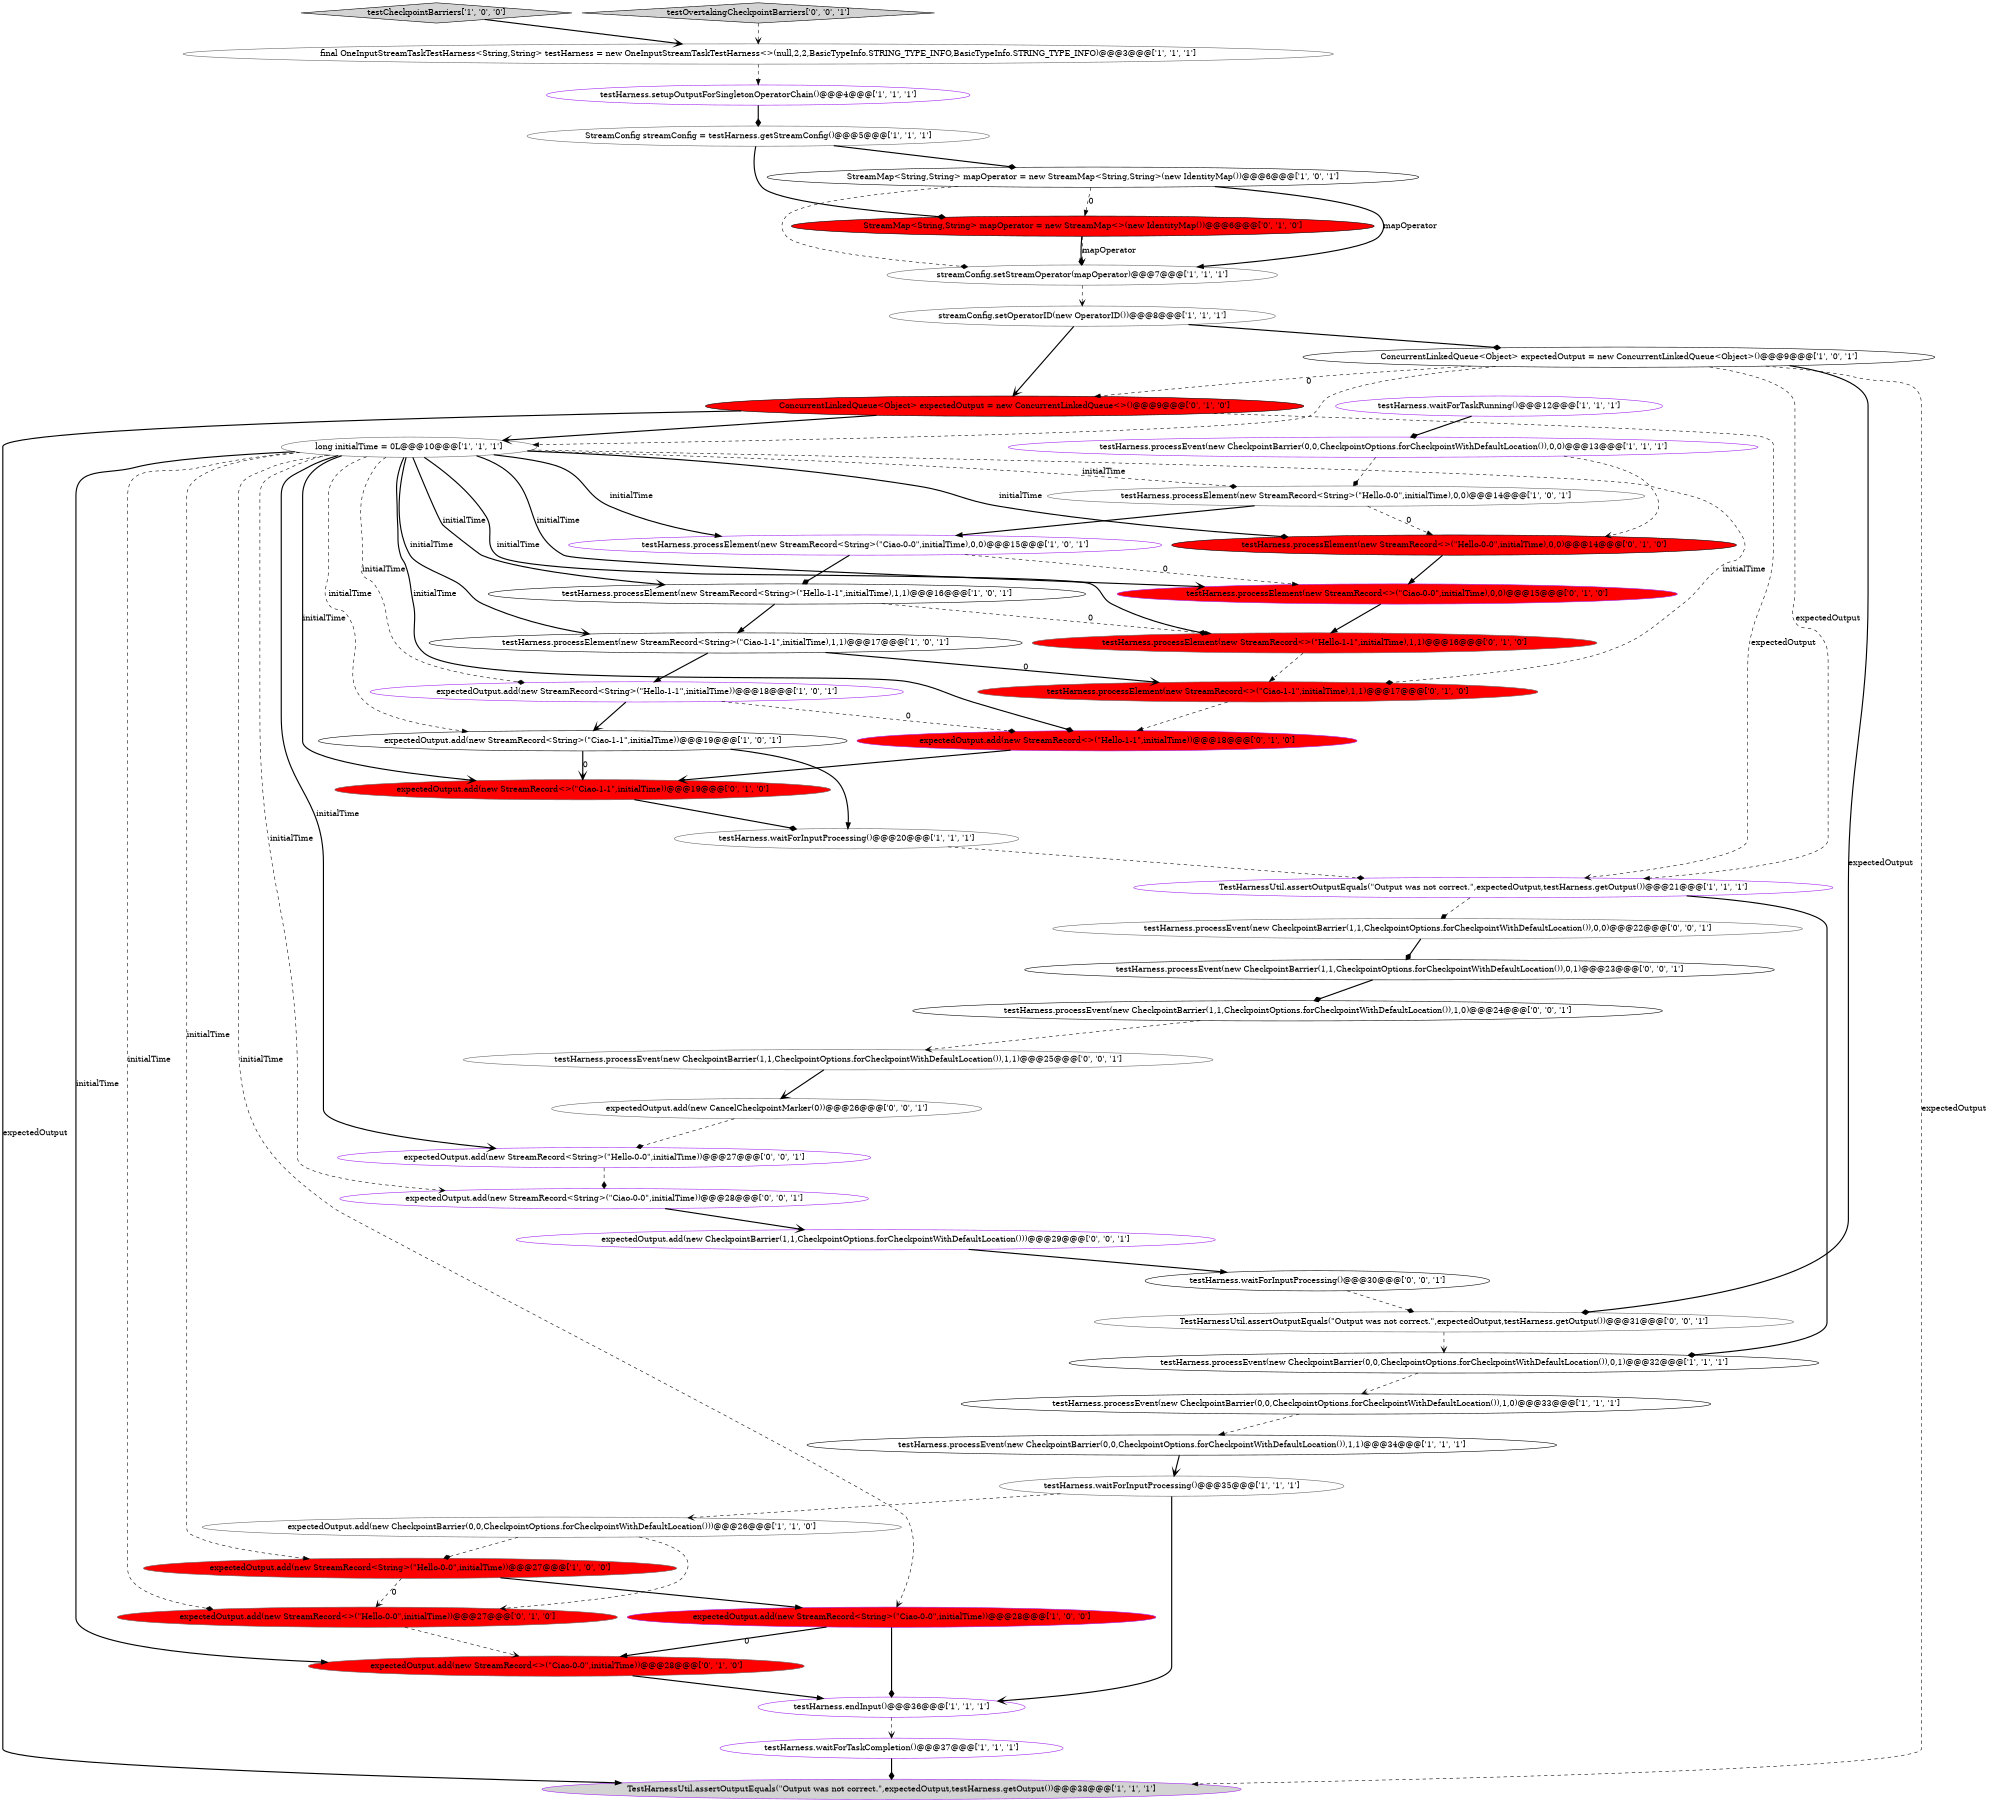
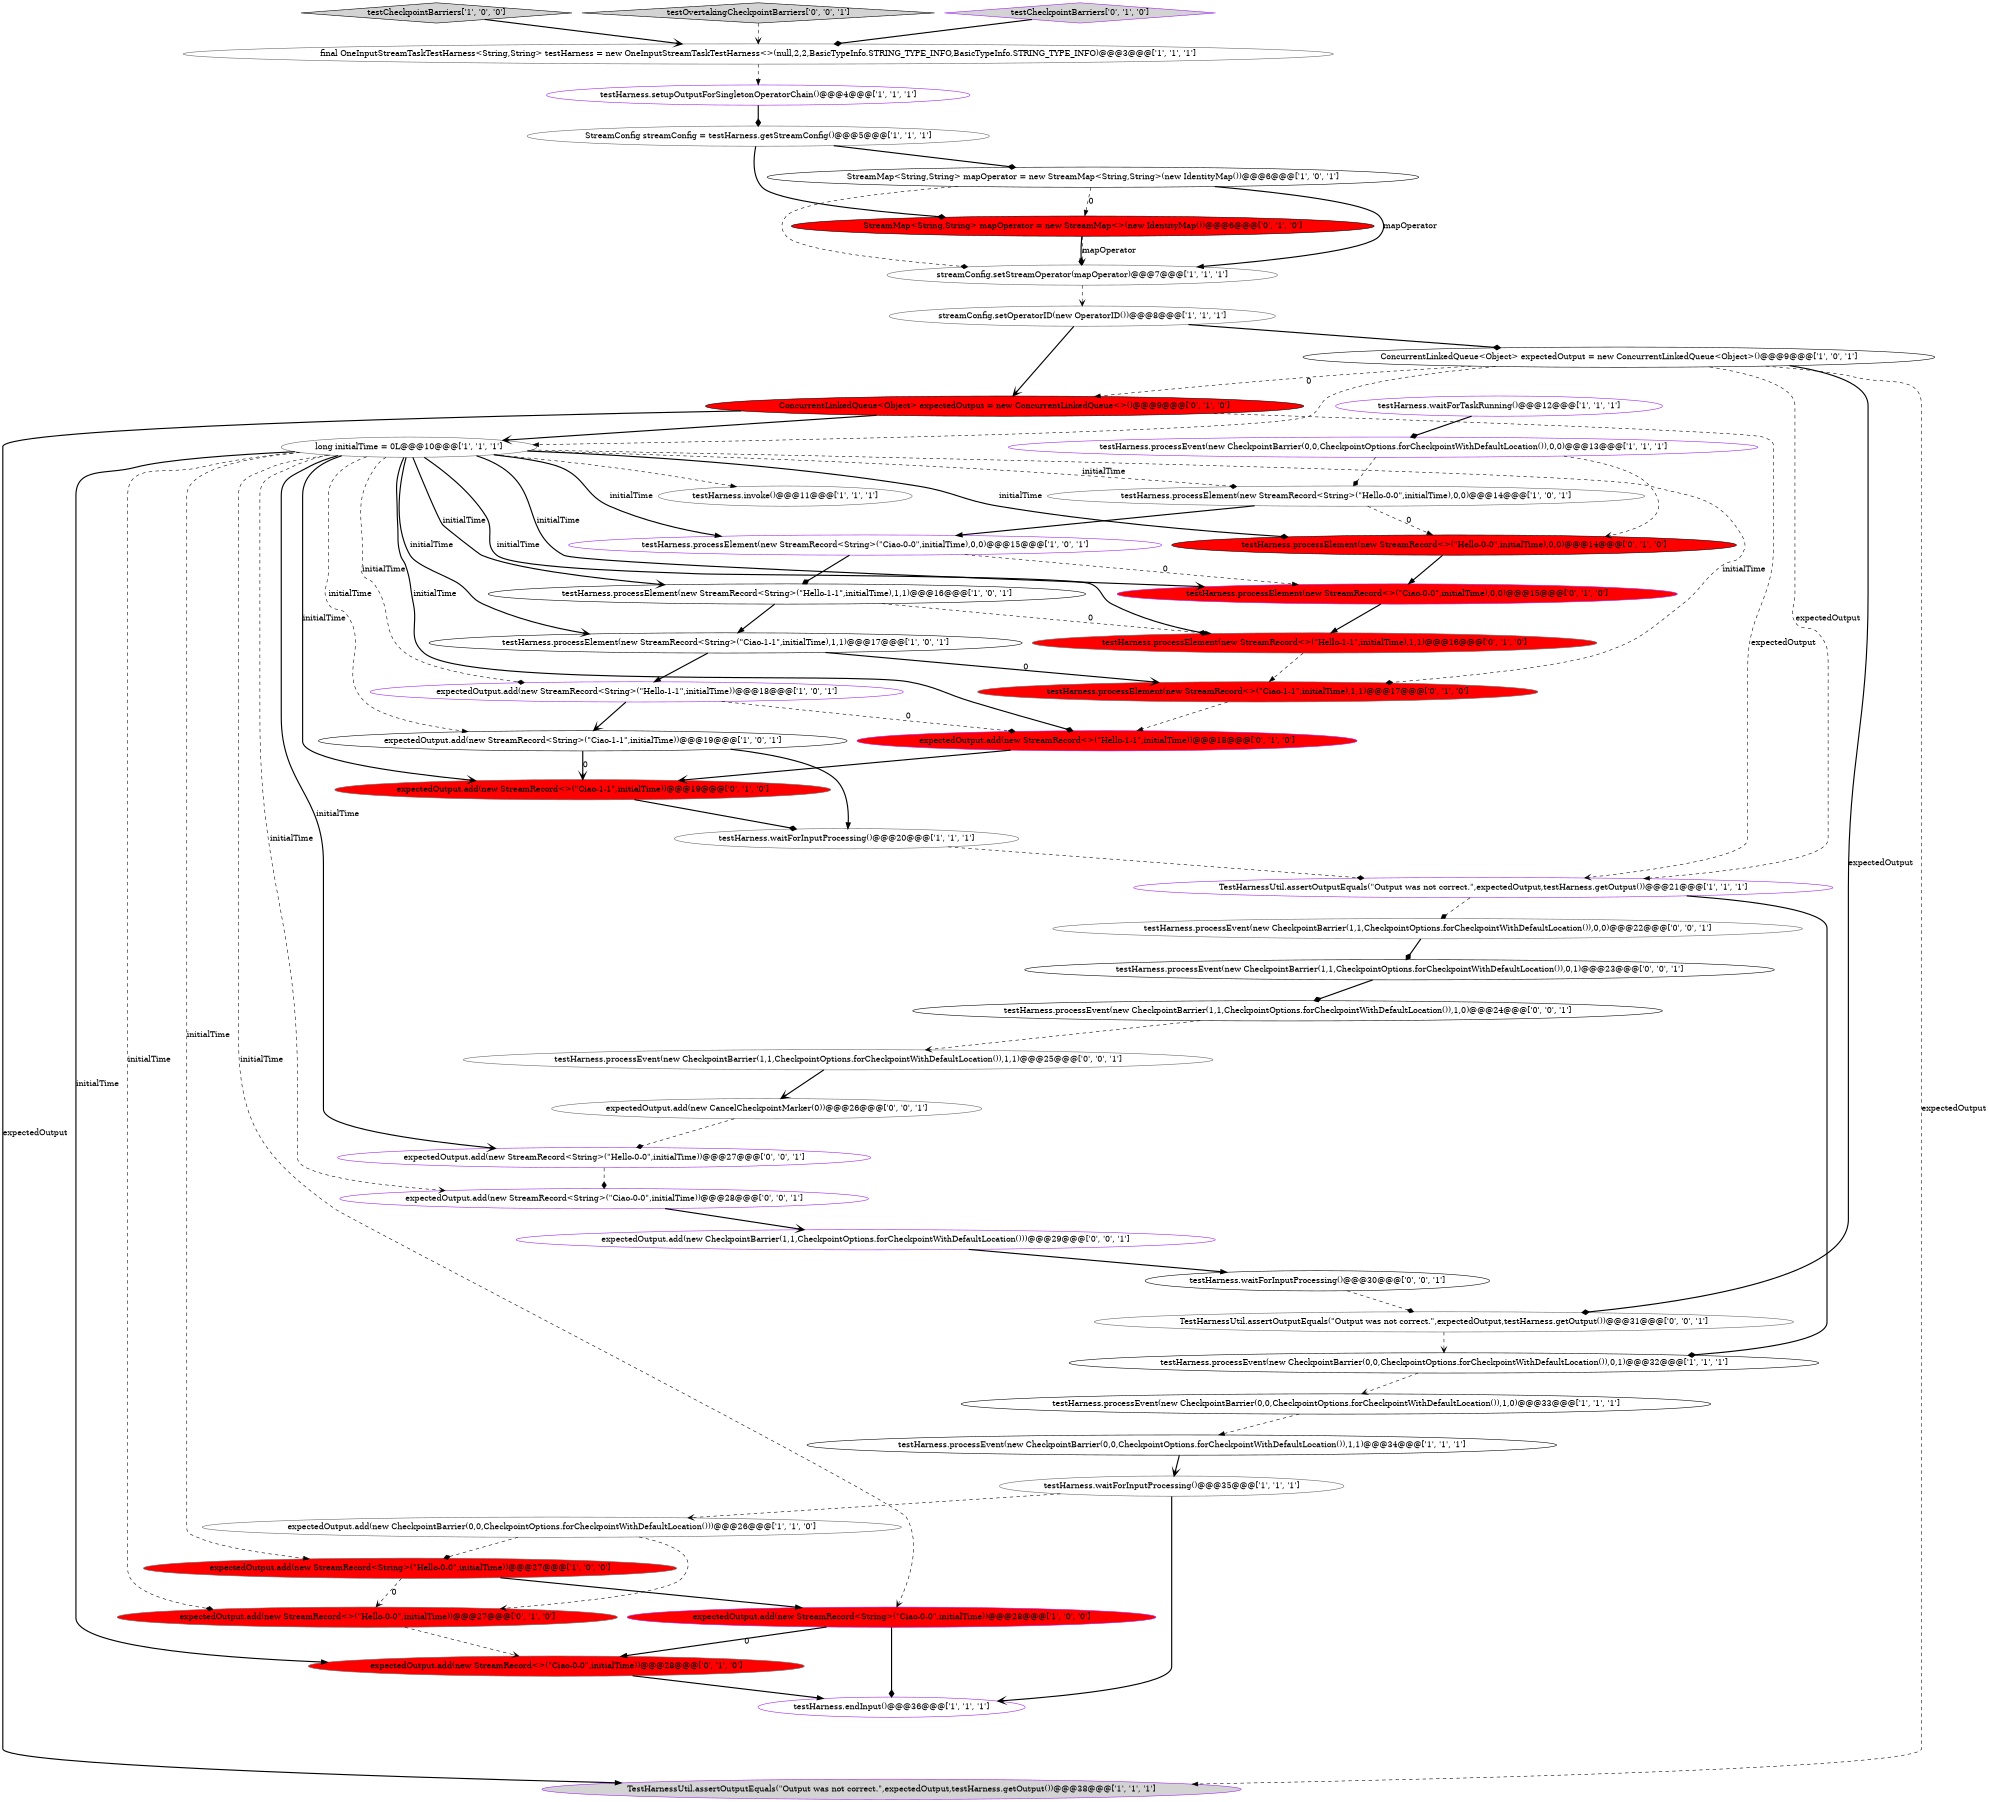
none -> (1080, 13)
none -> (785, 496)
(892, 1748) -> none
